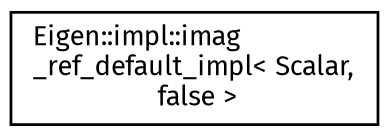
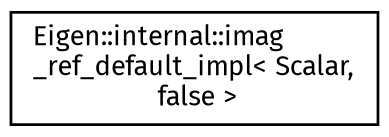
(194, 68) -> (194, 68)
